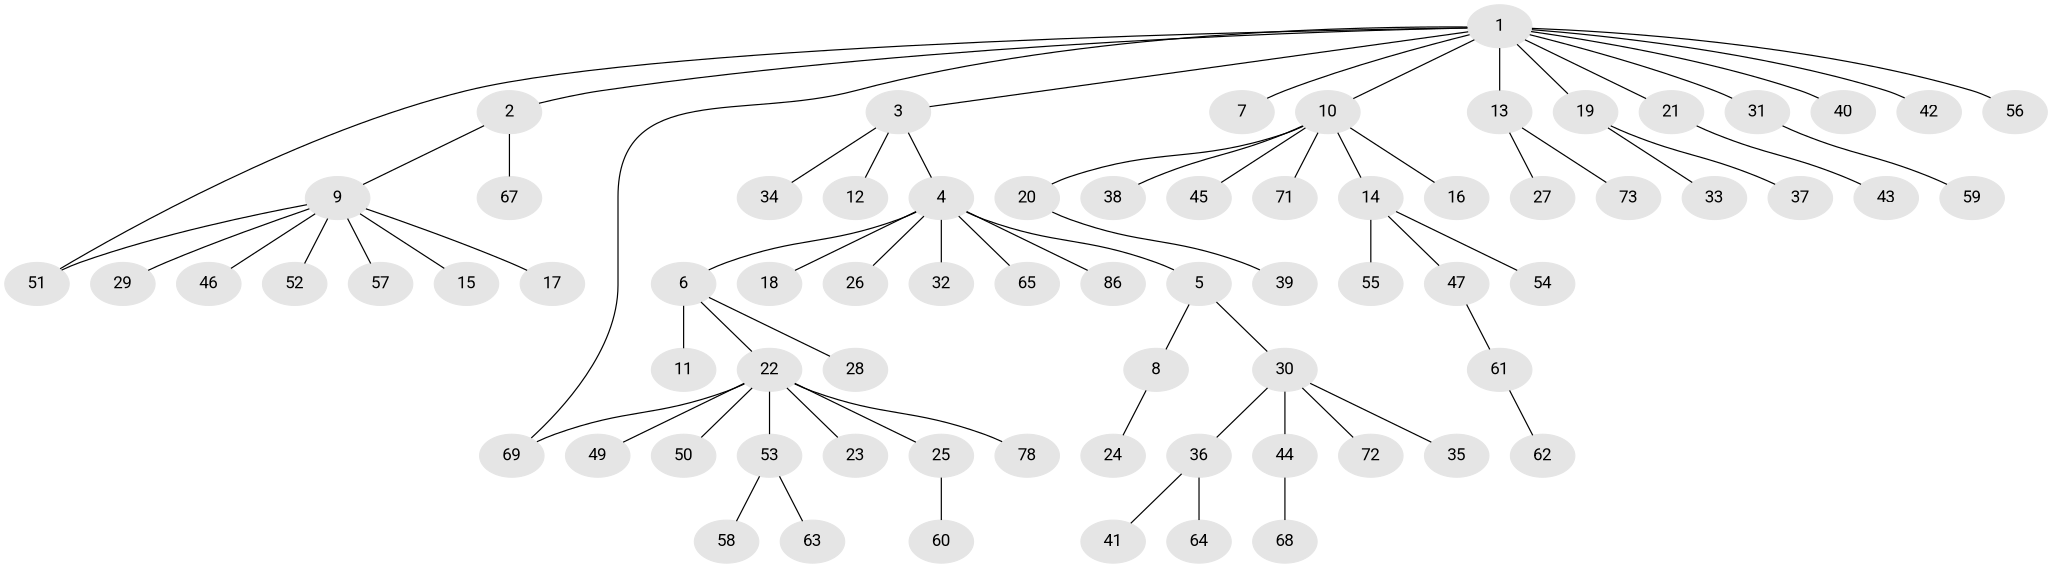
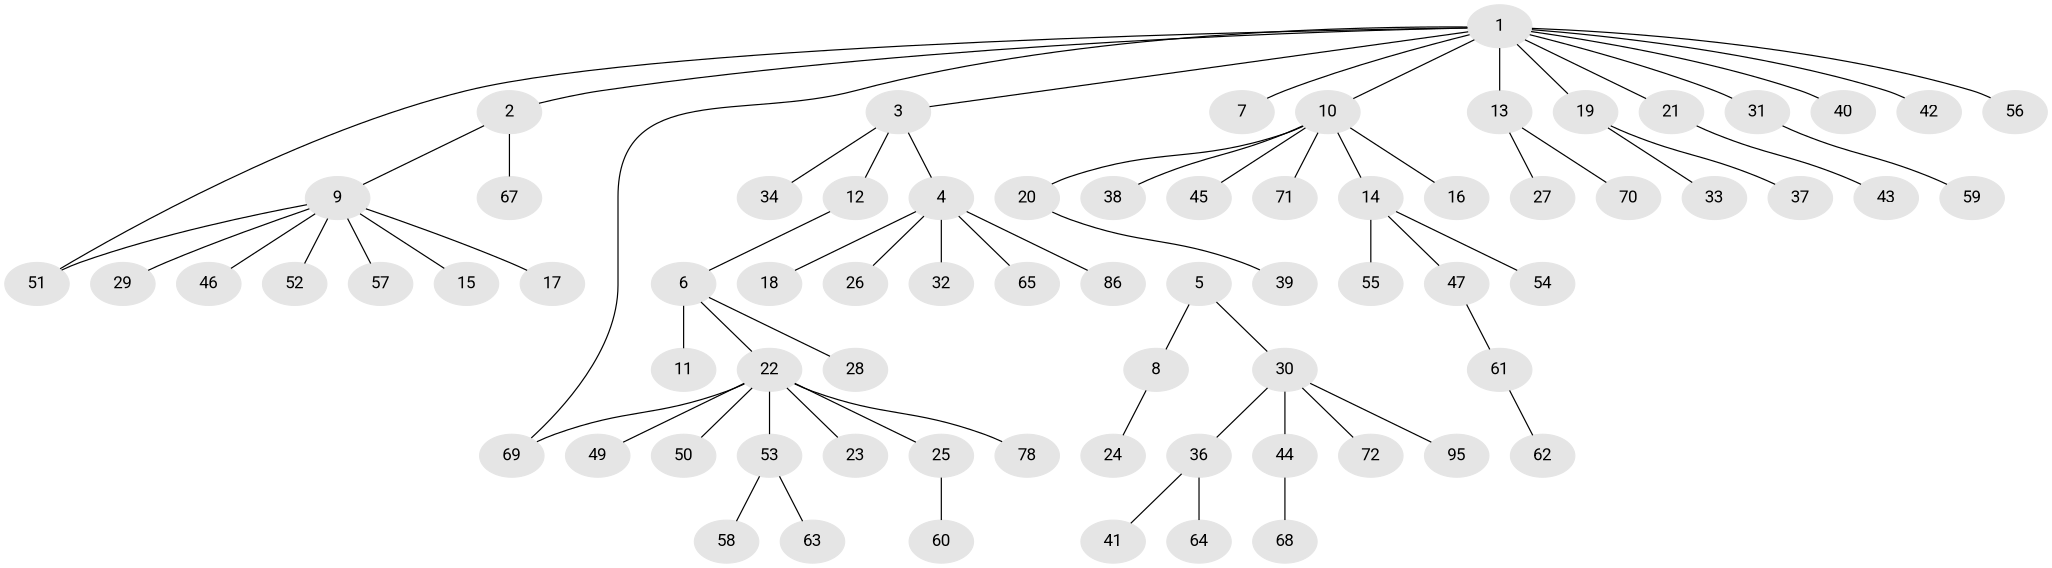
(1629, 198) -> (1629, 198)
(812, 241) -> (770, 241)
(1070, 241) -> none
(1457, 456) -> (1457, 456)
